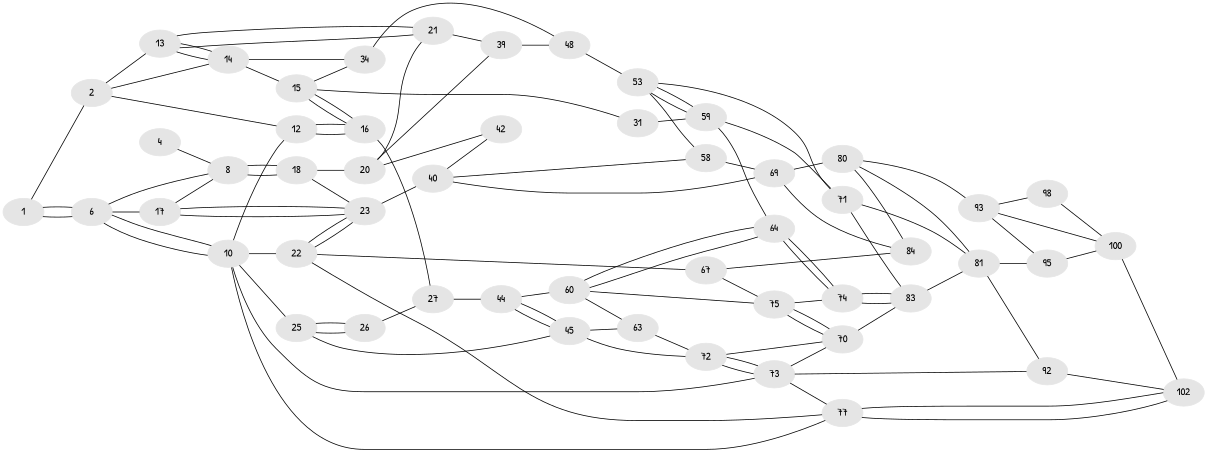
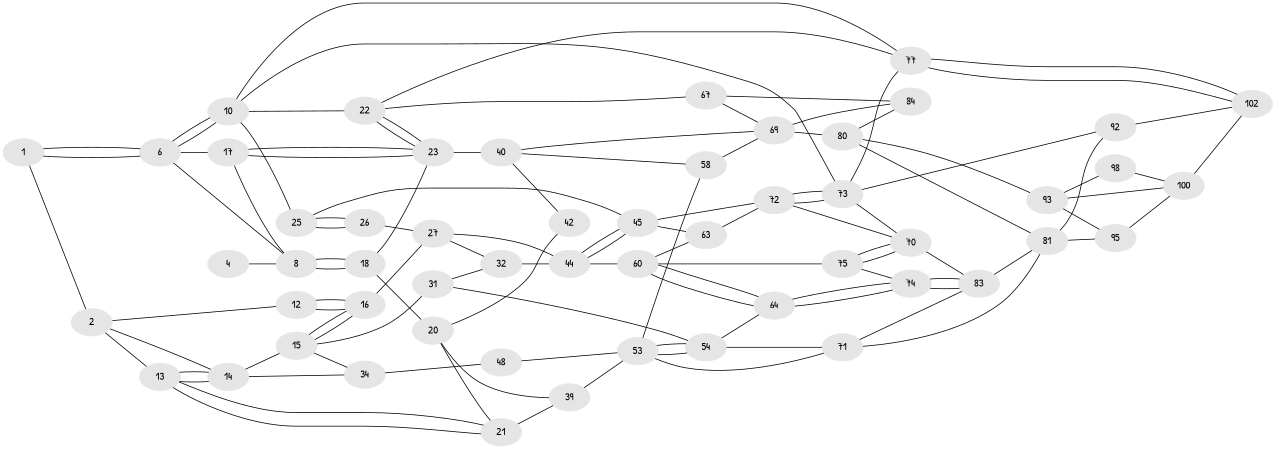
(536, 45) -> (604, 374)
(706, 117) -> (706, 347)
(255, 188) -> none
none -> (501, 264)
(740, 287) -> (740, 113)
